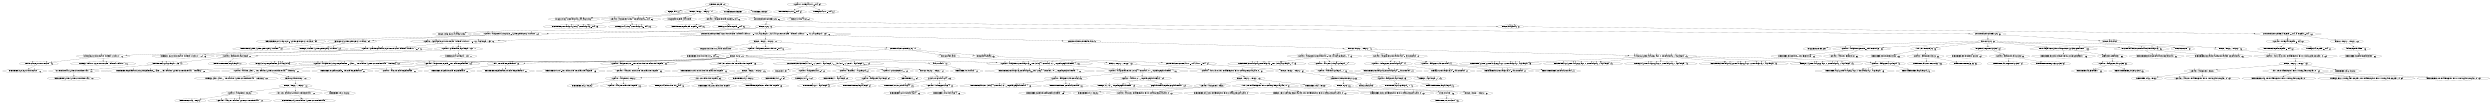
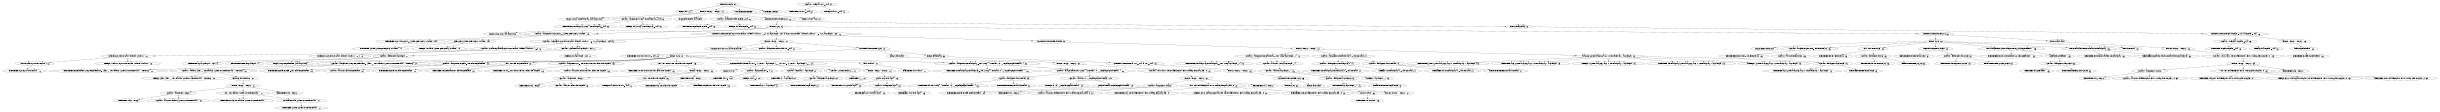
(122, 67) -> (272, 97)
